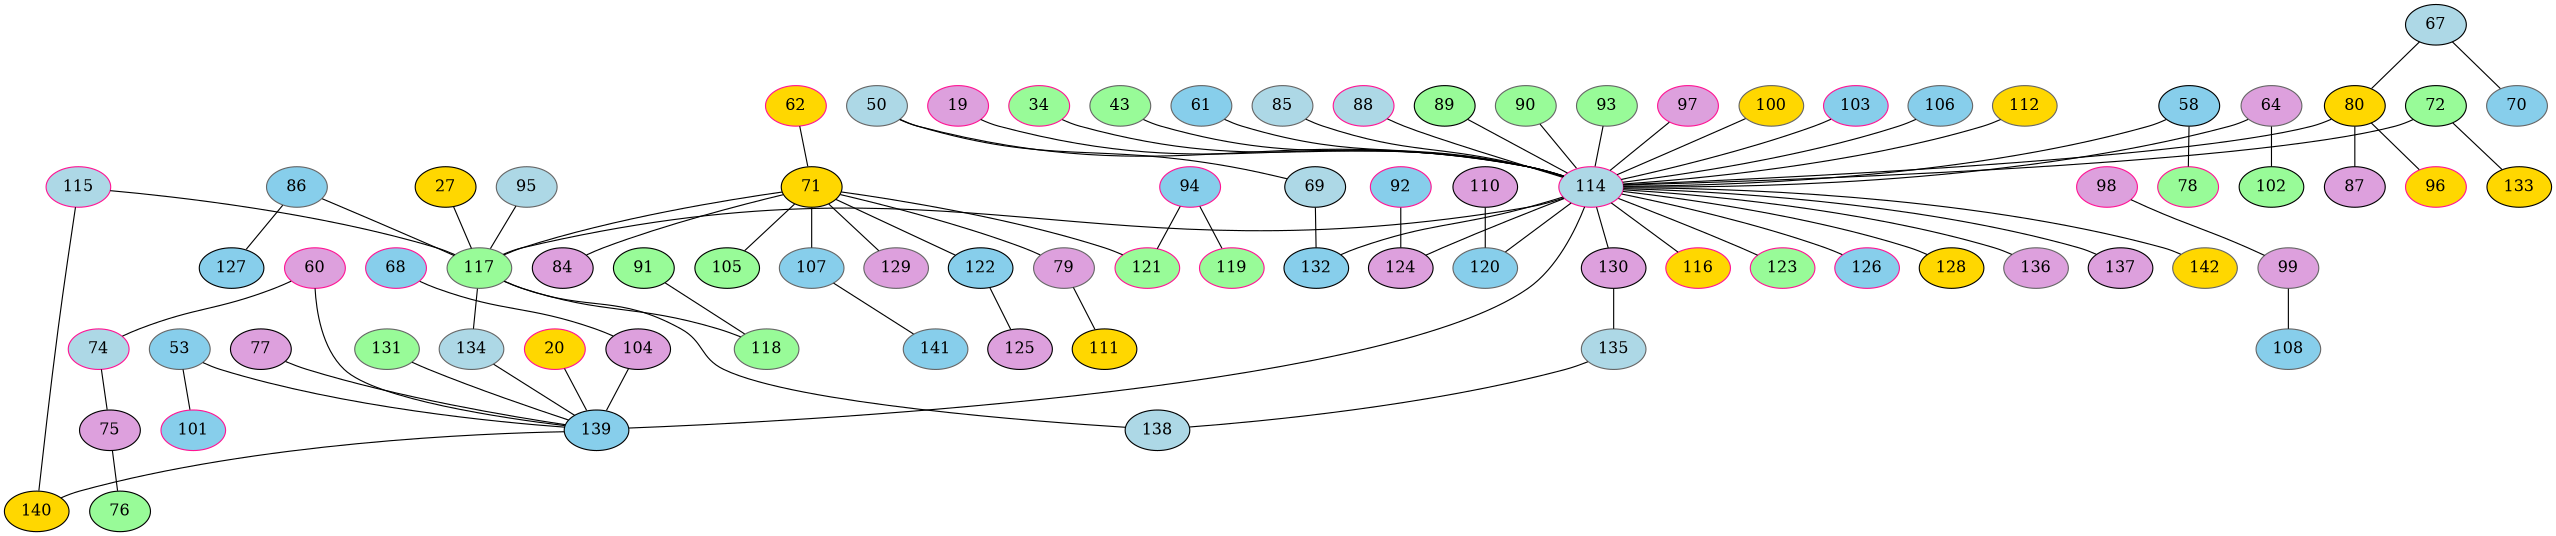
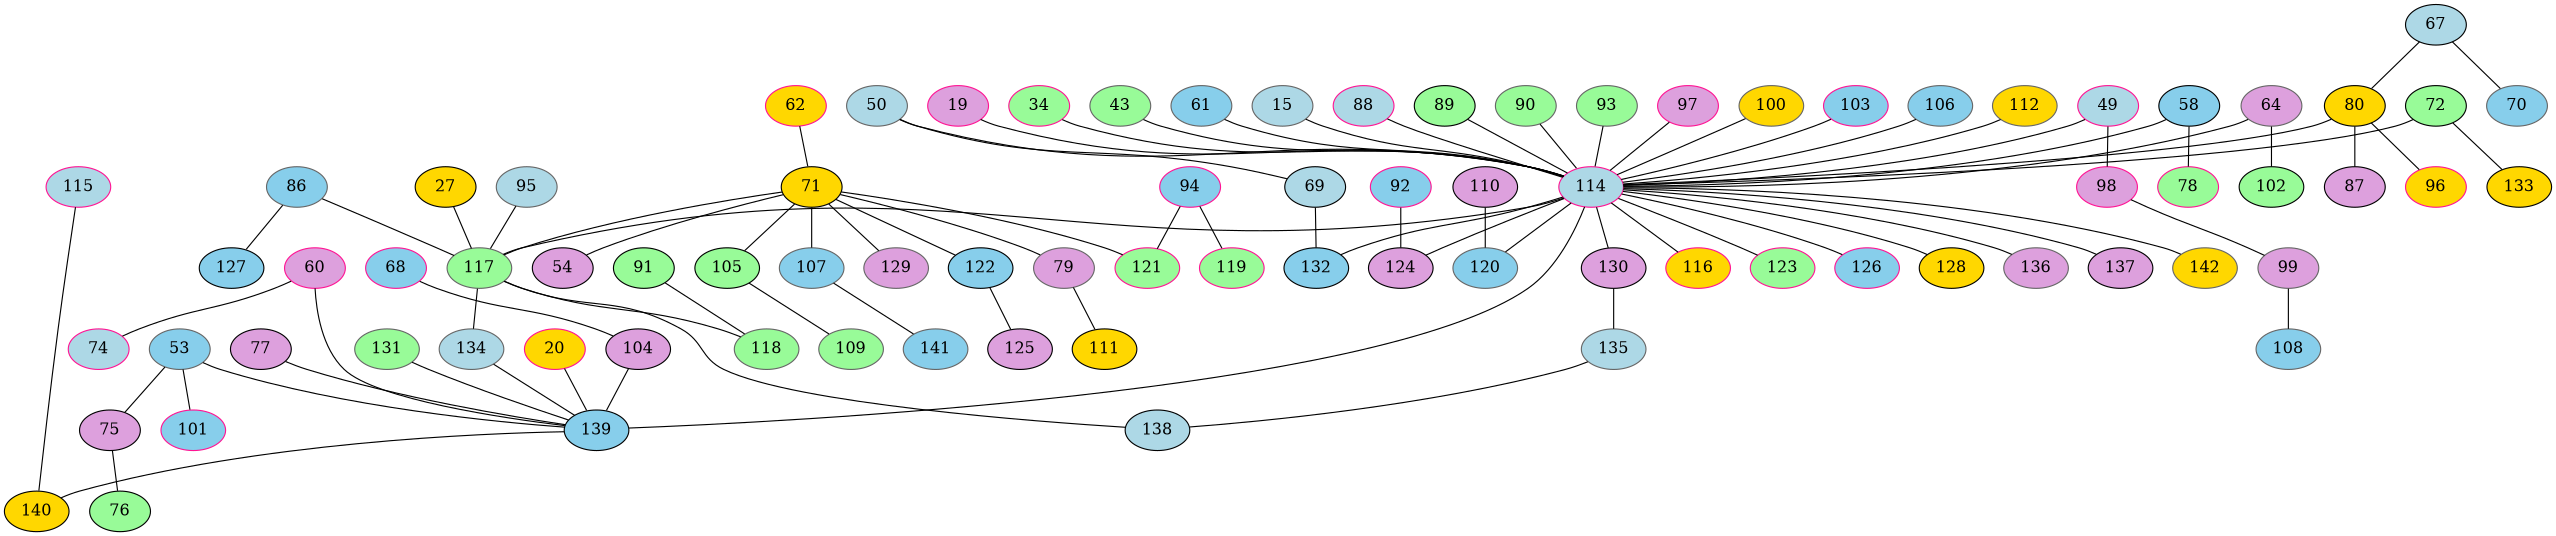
(1283, 106) -> (1283, 106)
none -> (2108, 106)
(293, 215) -> none
(563, 268) -> (563, 268)
none -> (851, 349)
(104, 390) -> (145, 390)
